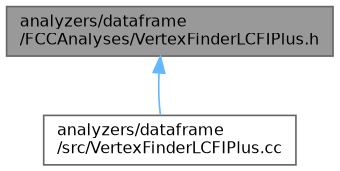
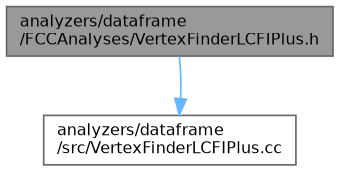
(159, 94) -> (181, 78)
